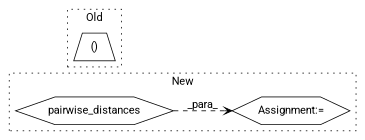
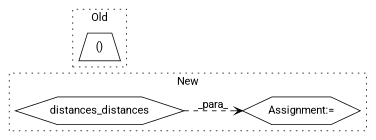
(95, 111) -> (100, 111)
